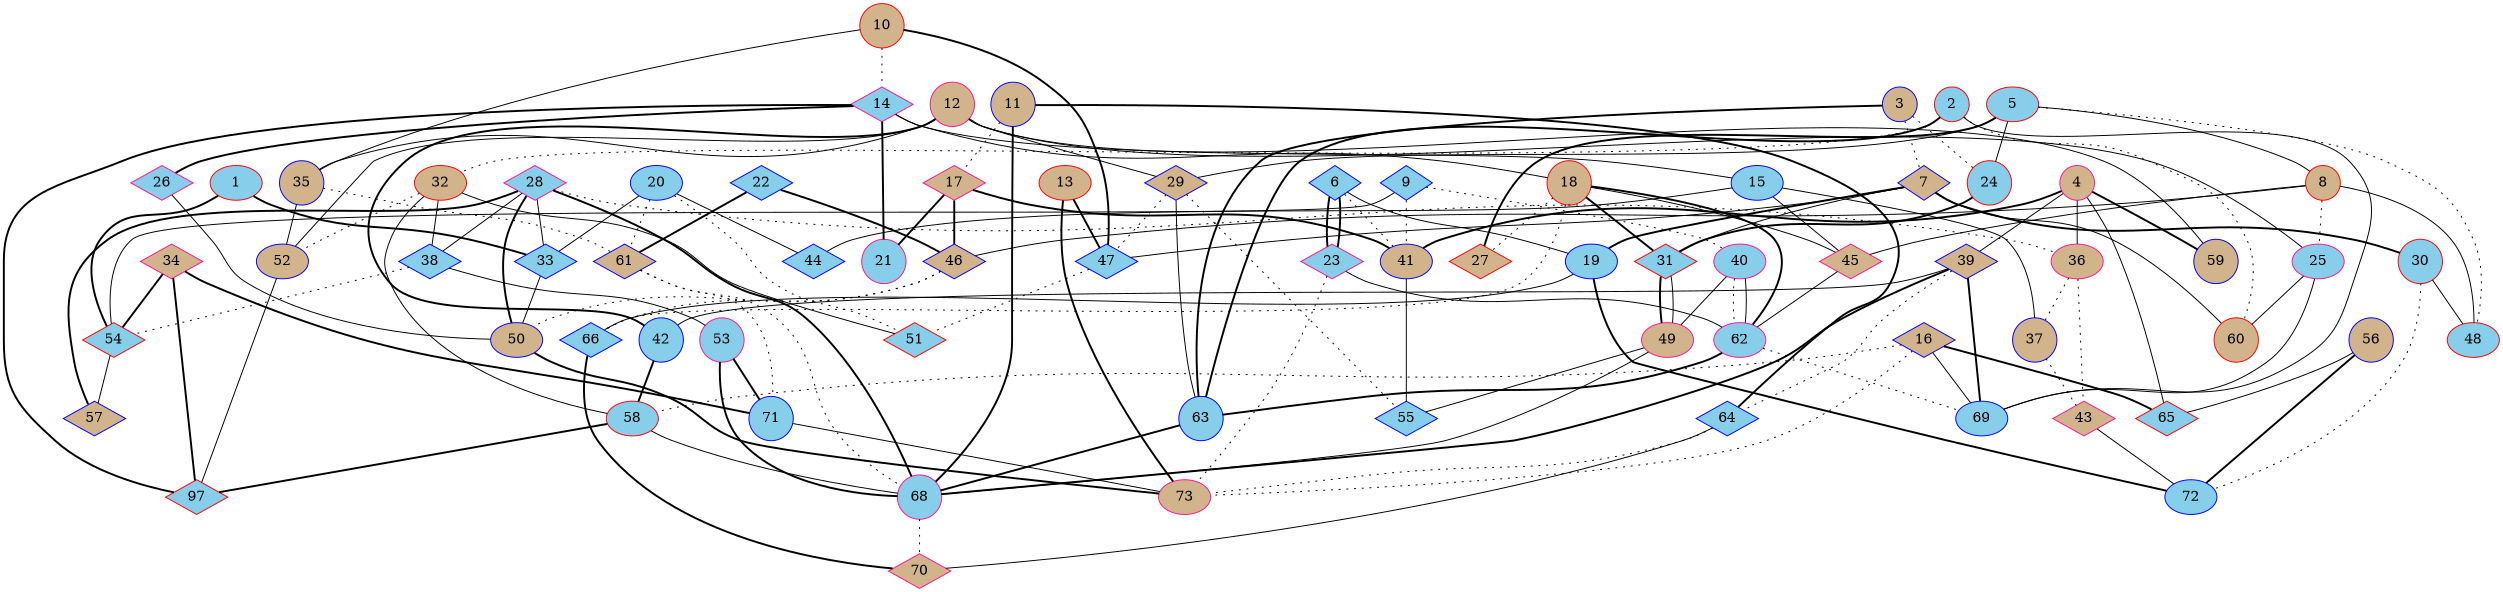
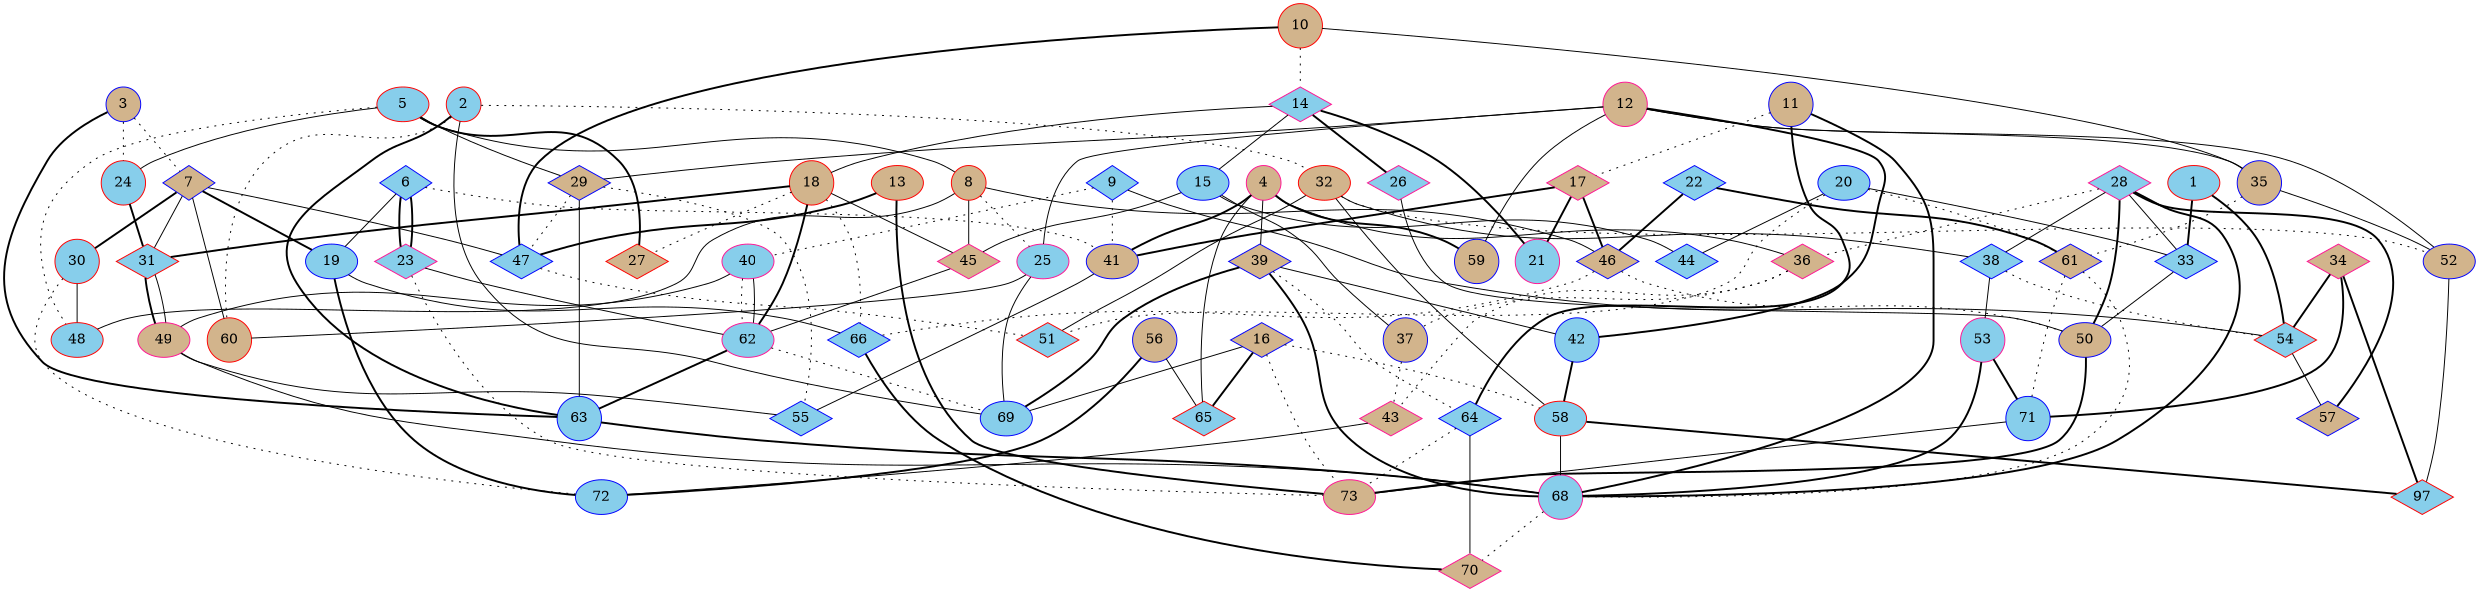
(238, 135) -> none
(2077, 261) -> (1802, 261)
